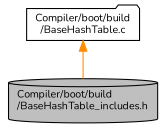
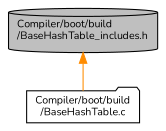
(83, 65) -> (83, 77)
